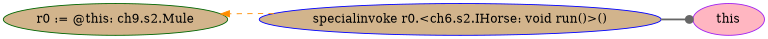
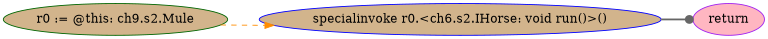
(252, 14) -> (243, 25)
(729, 19) -> (729, 19)
